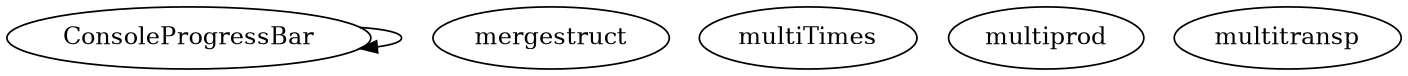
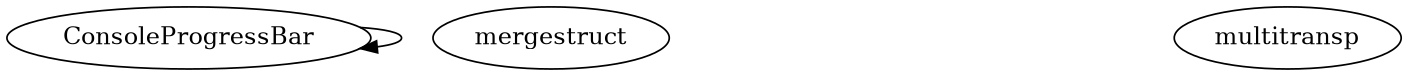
(808, 38) -> none
(1046, 38) -> none
